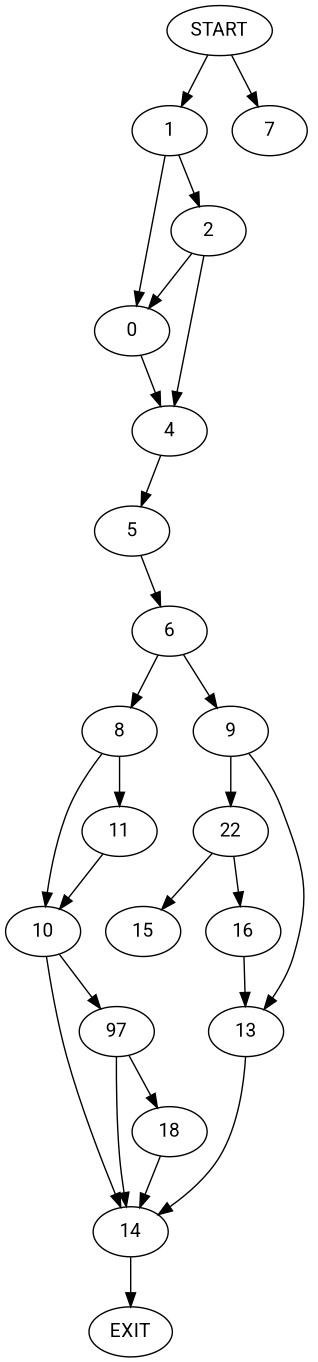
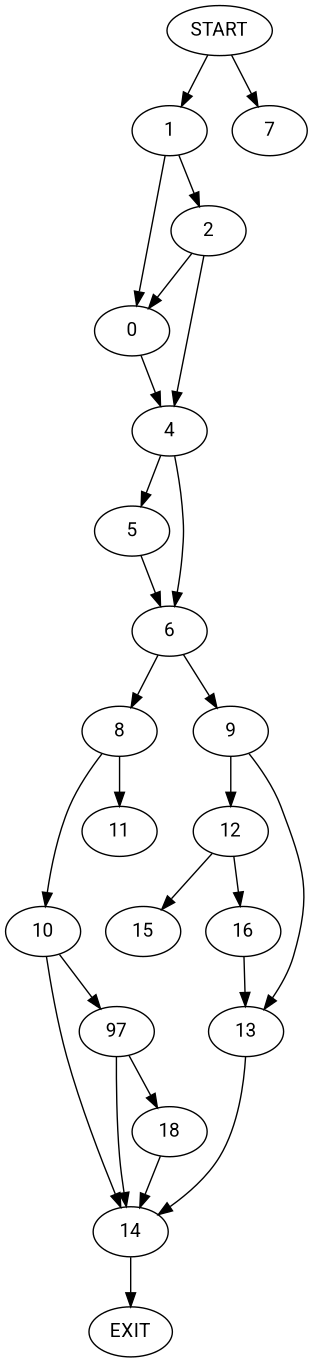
none -> (183, 524)
(231, 831) -> (231, 831)
(86, 876) -> none
